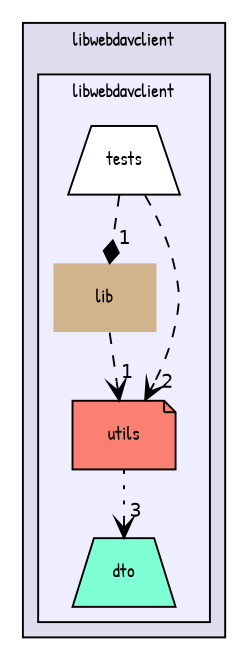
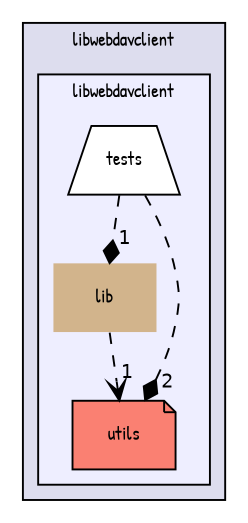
(178, 288) -> (178, 286)
(124, 572) -> none
